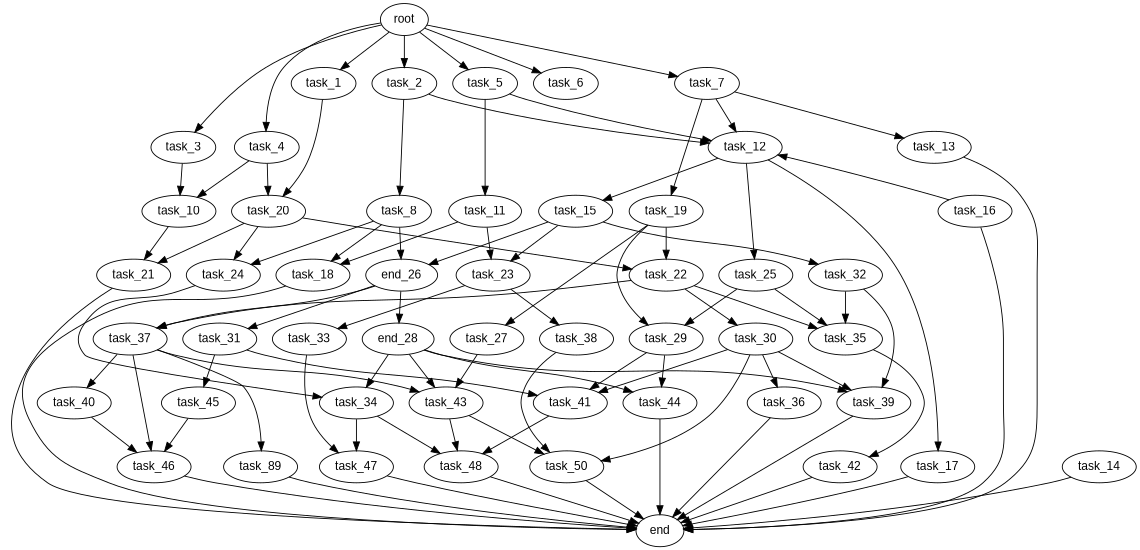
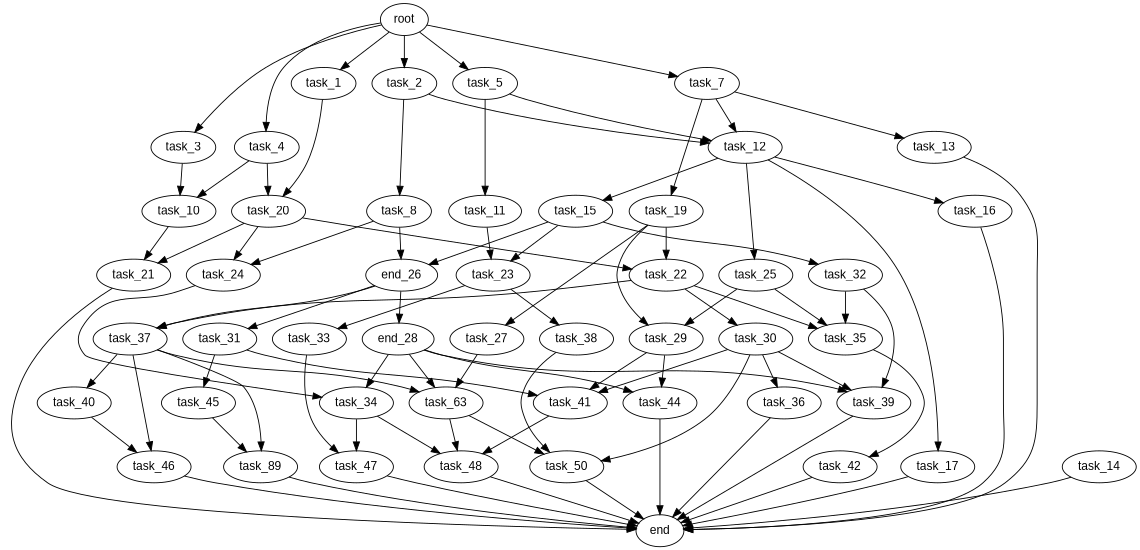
(566, 83) -> none
(868, 178) -> (855, 178)
(313, 275) -> none
(446, 403) -> (446, 403)
(179, 431) -> (226, 432)
